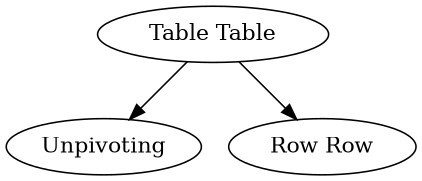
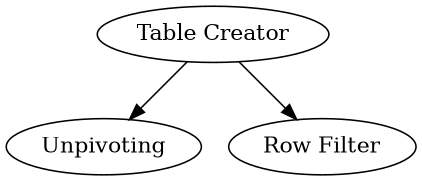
(213, 34) -> (213, 34)
(322, 147) -> (322, 147)
